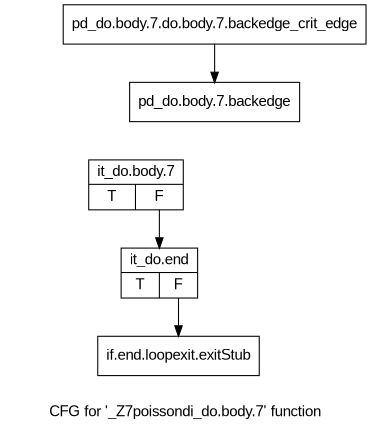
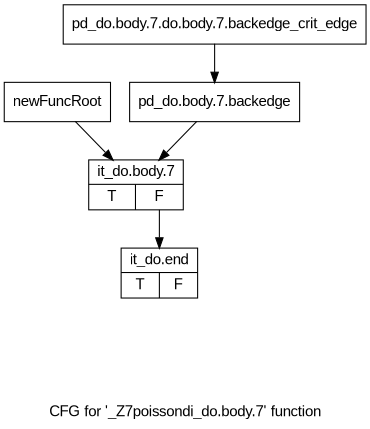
none -> (57, 102)
none -> (182, 137)
(178, 356) -> none
